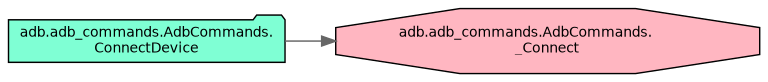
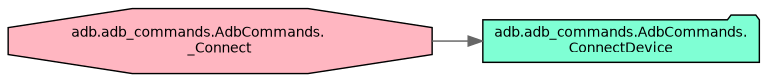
(303, 41) -> (450, 41)
